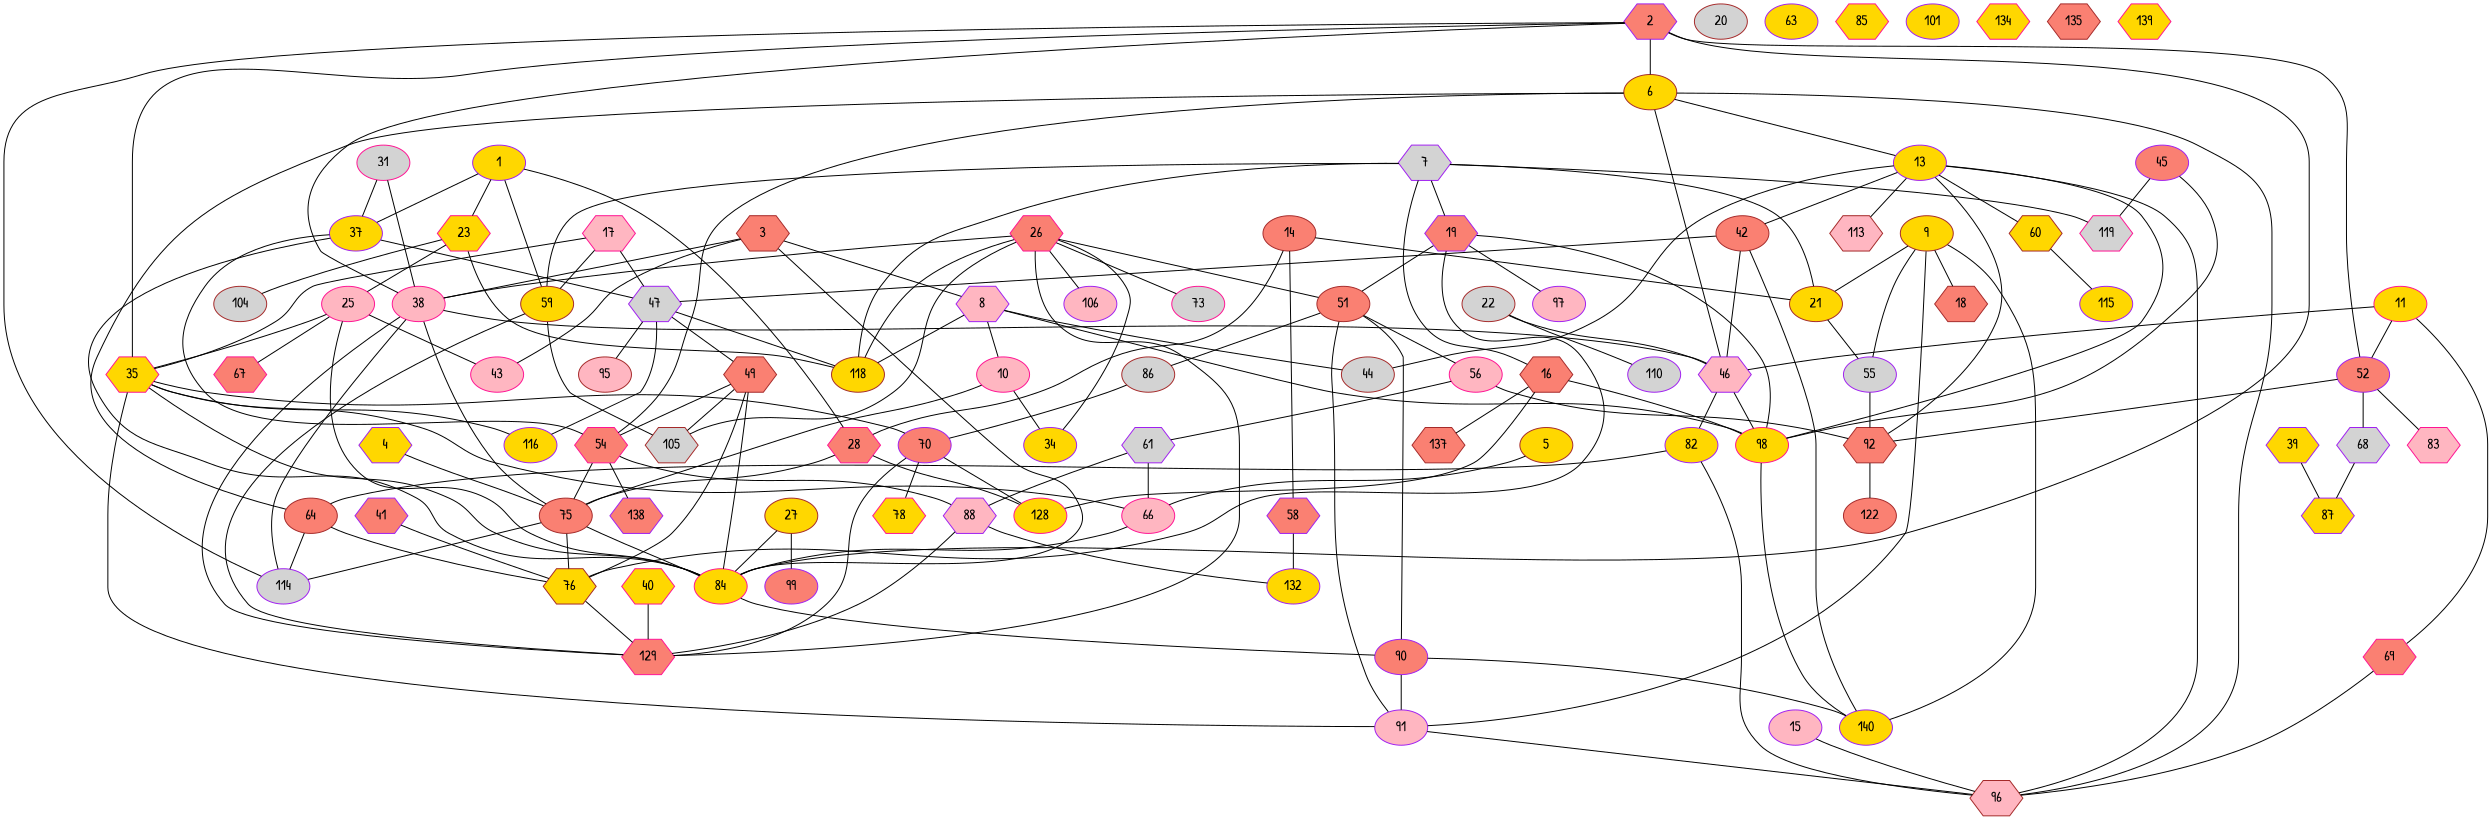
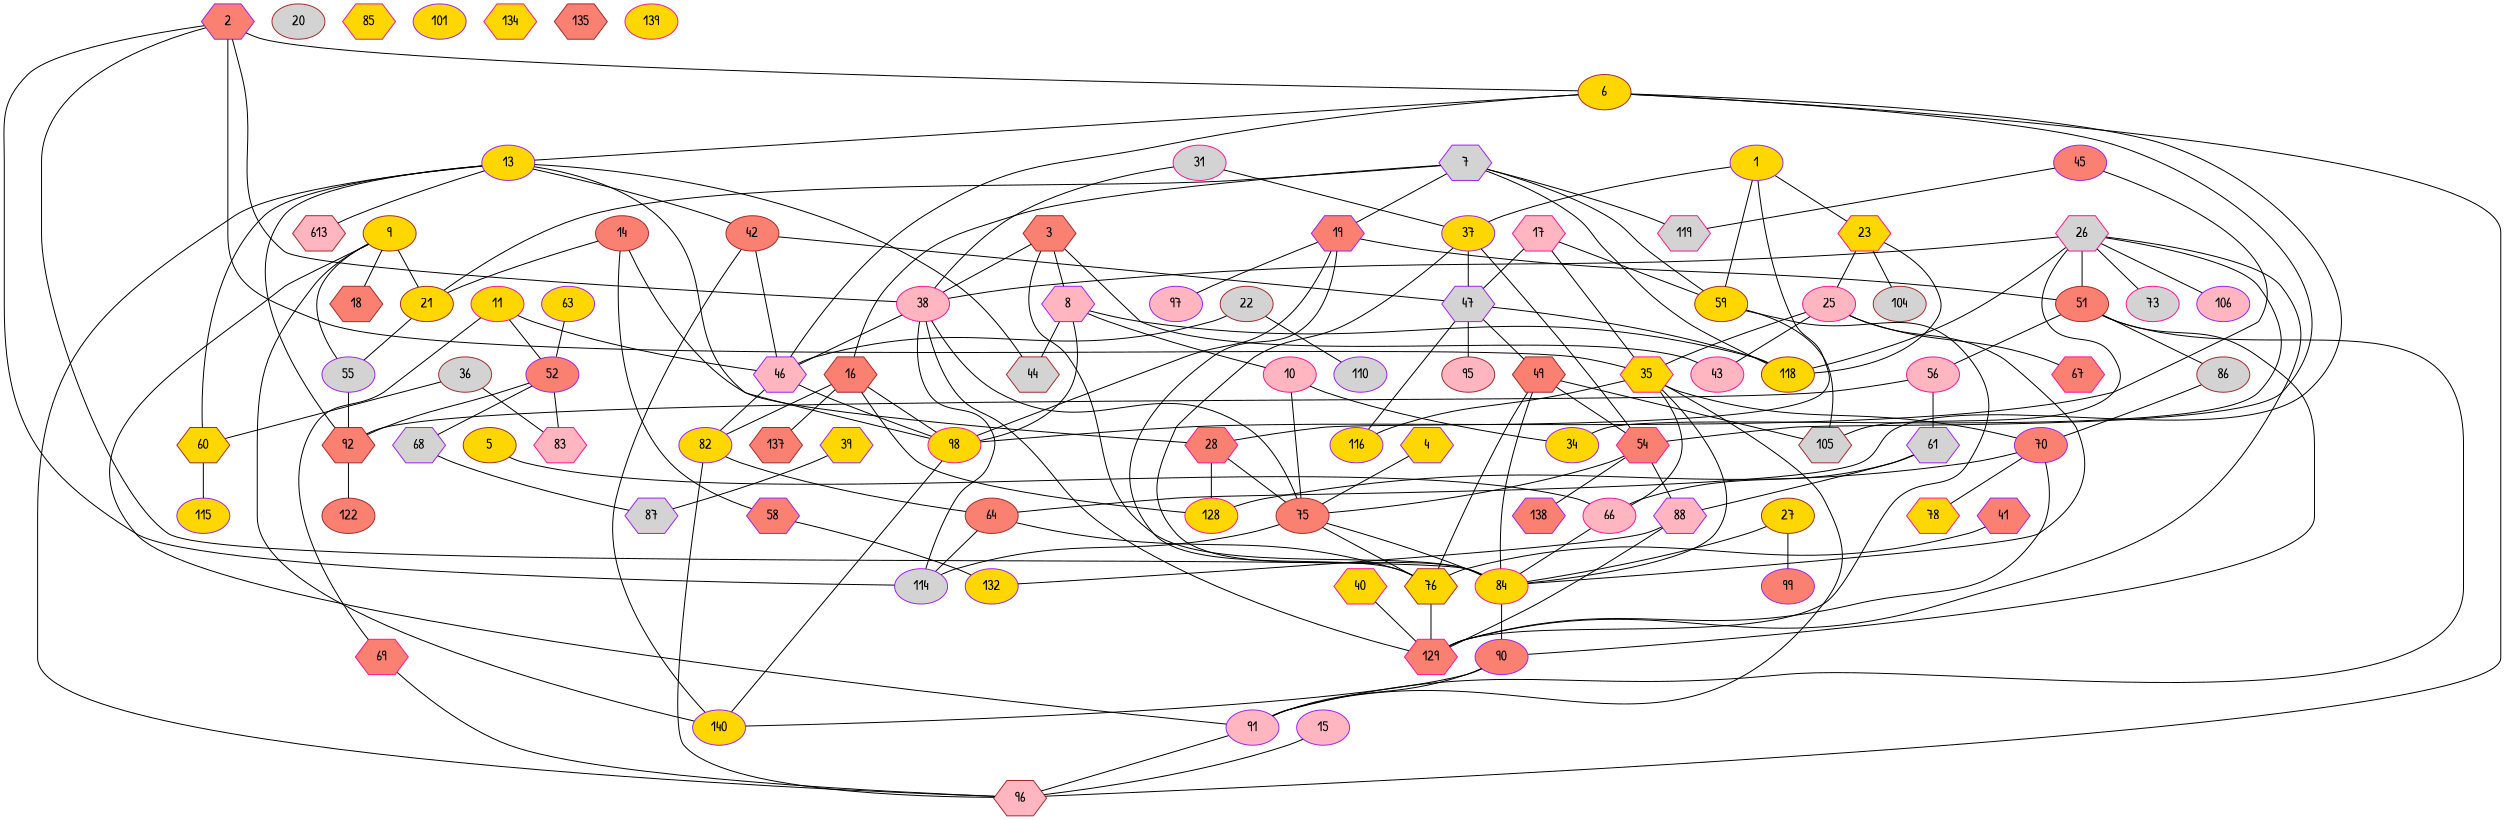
(2144, 22) -> (651, 22)
(2142, 50) -> (560, 339)
(1036, 233) -> (2082, 233)
(1856, 233) -> (319, 233)
none -> (465, 375)
(1368, 375) -> (1033, 375)
none -> (774, 412)
(2328, 516) -> (651, 516)
